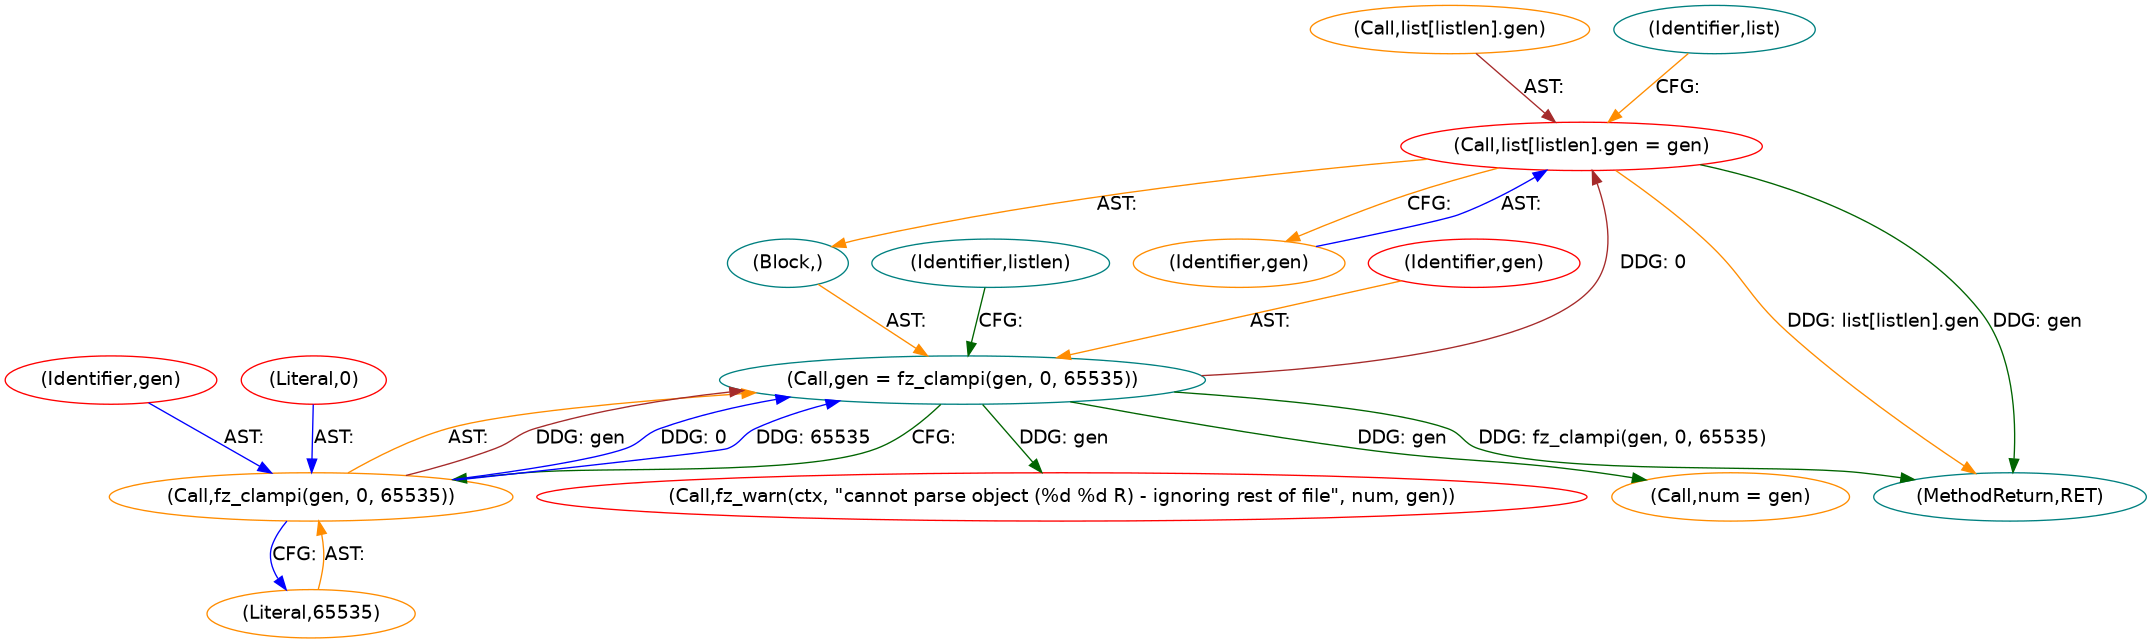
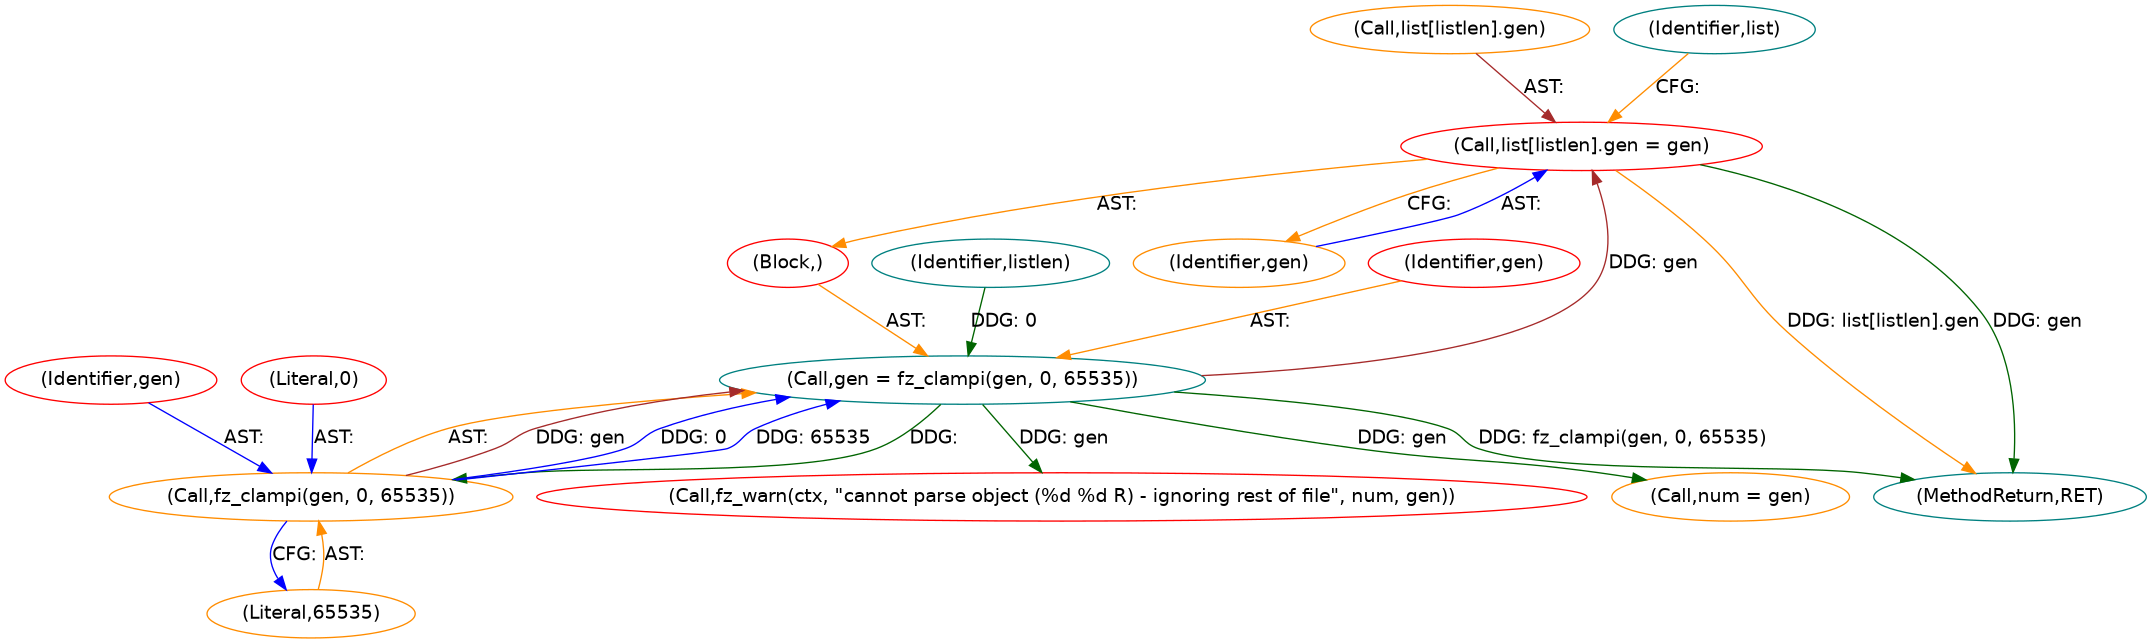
(788, 263) -> (788, 263)
(1653, 263) -> (1653, 263)
(1004, 322) -> (1004, 322)
(937, 439) -> (937, 439)
